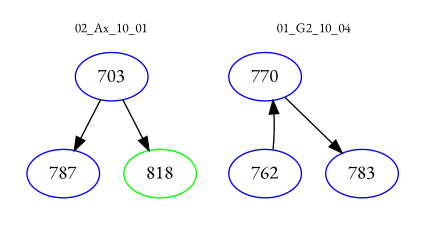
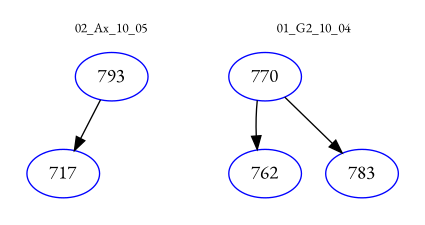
(112, 29) -> (112, 29)
(112, 77) -> (112, 77)
(274, 132) -> (256, 118)
(63, 174) -> (63, 174)
(160, 174) -> none
